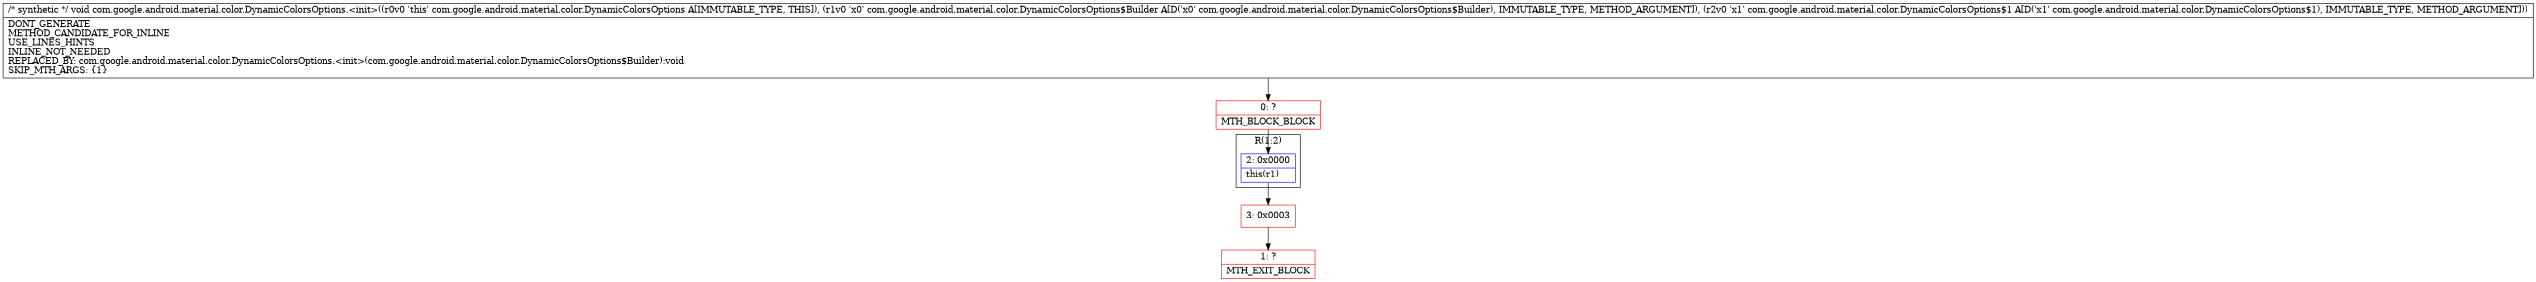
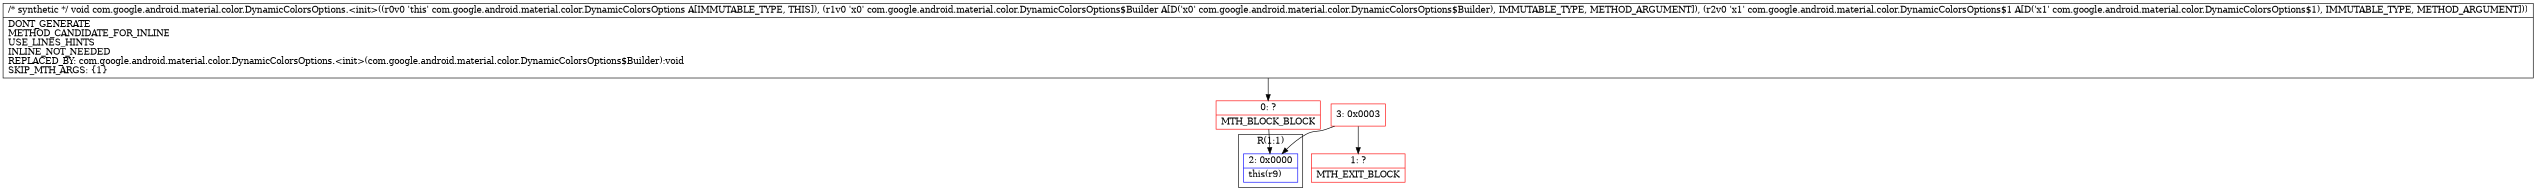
(1268, 142) -> (1271, 142)
(1263, 175) -> (1265, 175)
(1268, 191) -> (1308, 133)
